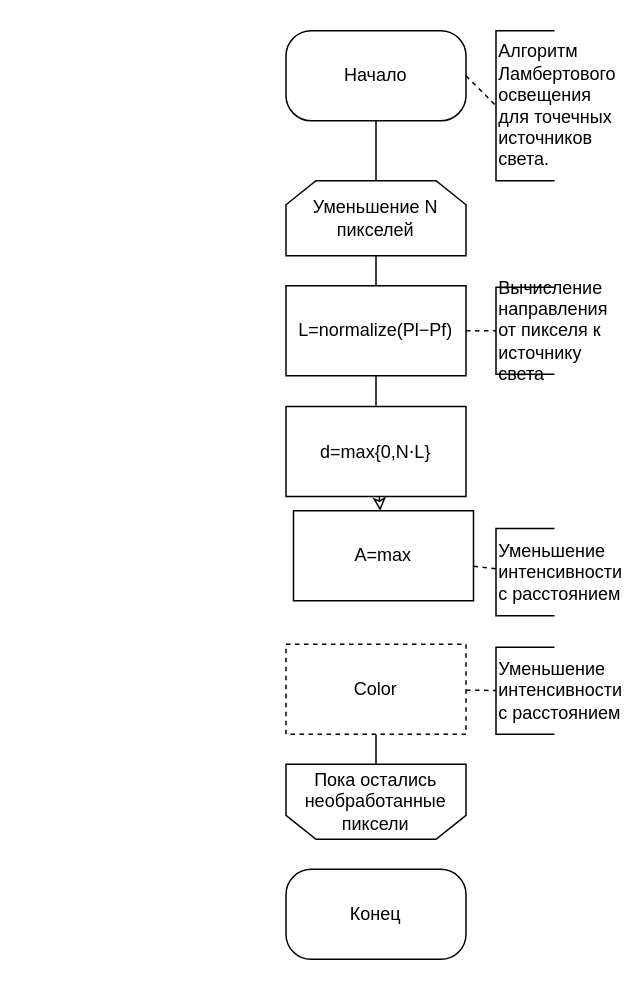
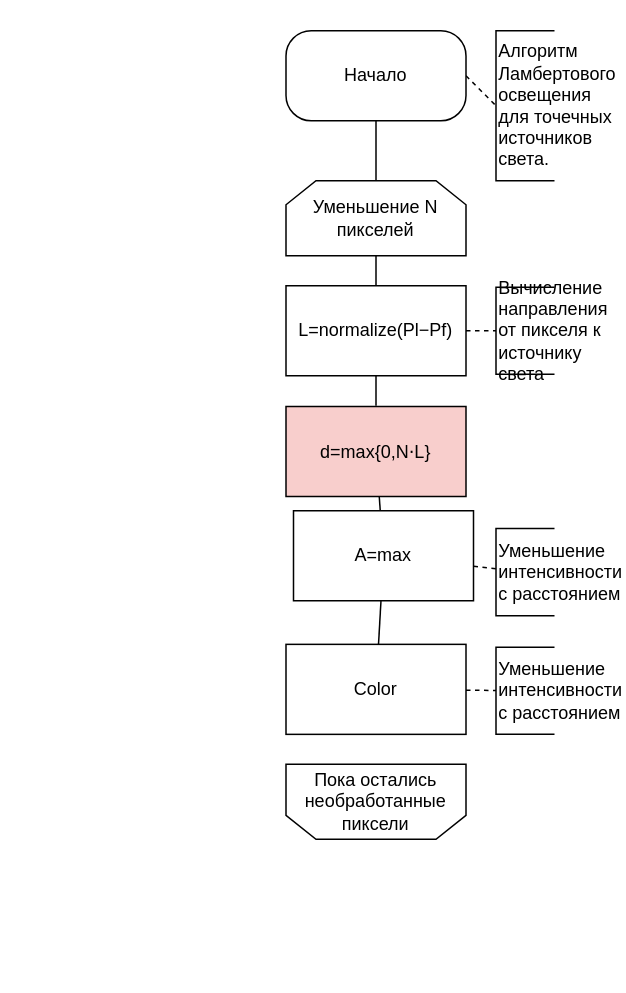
(376, 452) -> (376, 452)
(379, 499) -> (379, 503)
none -> (380, 622)
(376, 689) -> (376, 689)
(376, 749) -> none
(376, 914) -> none
